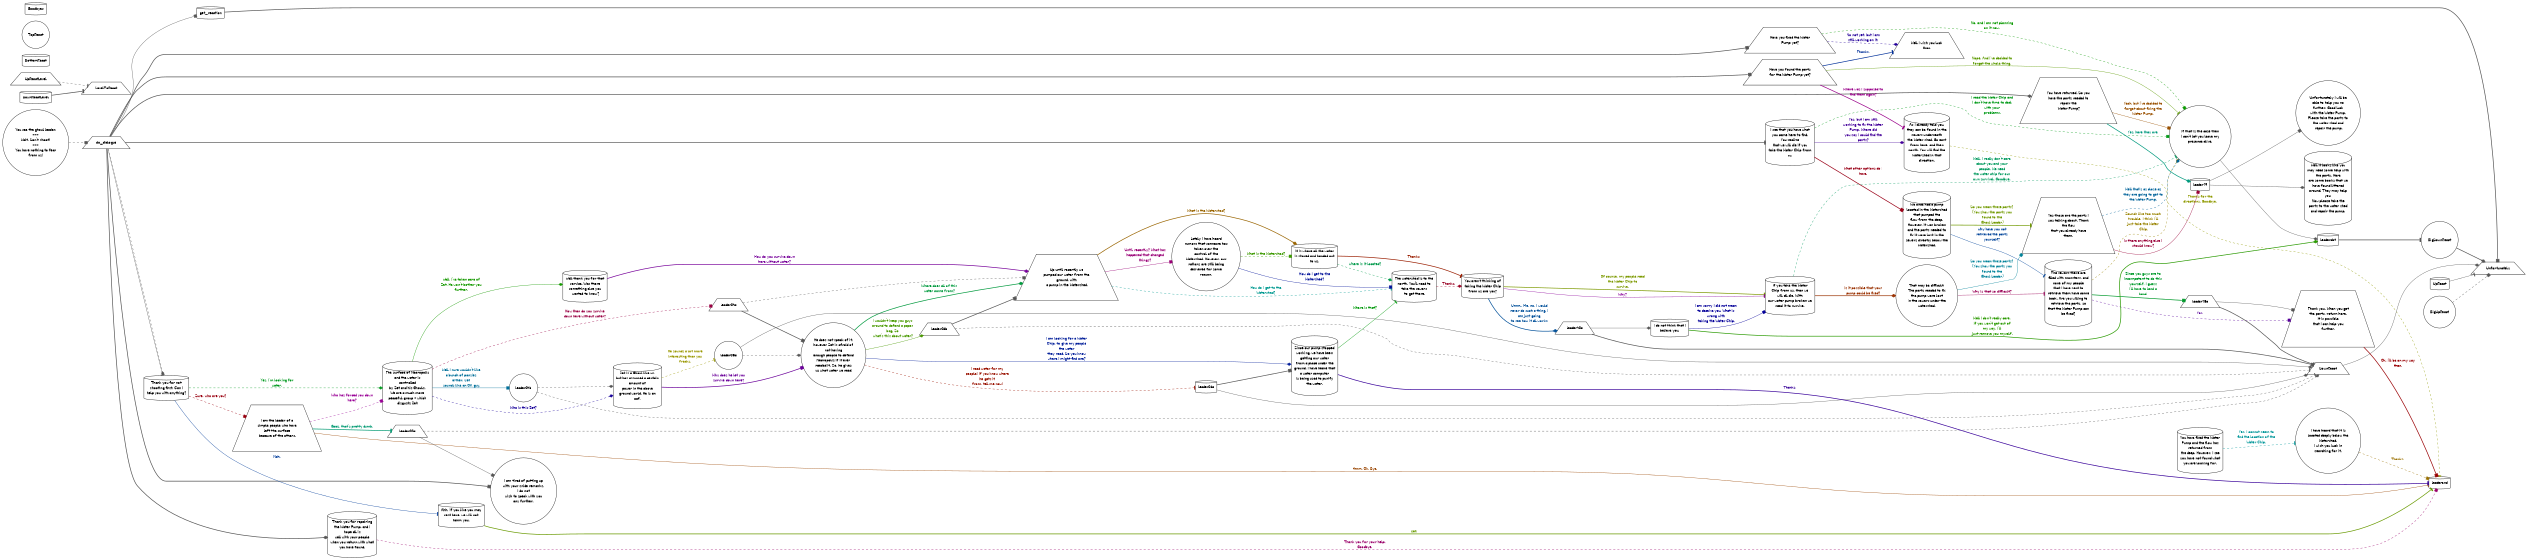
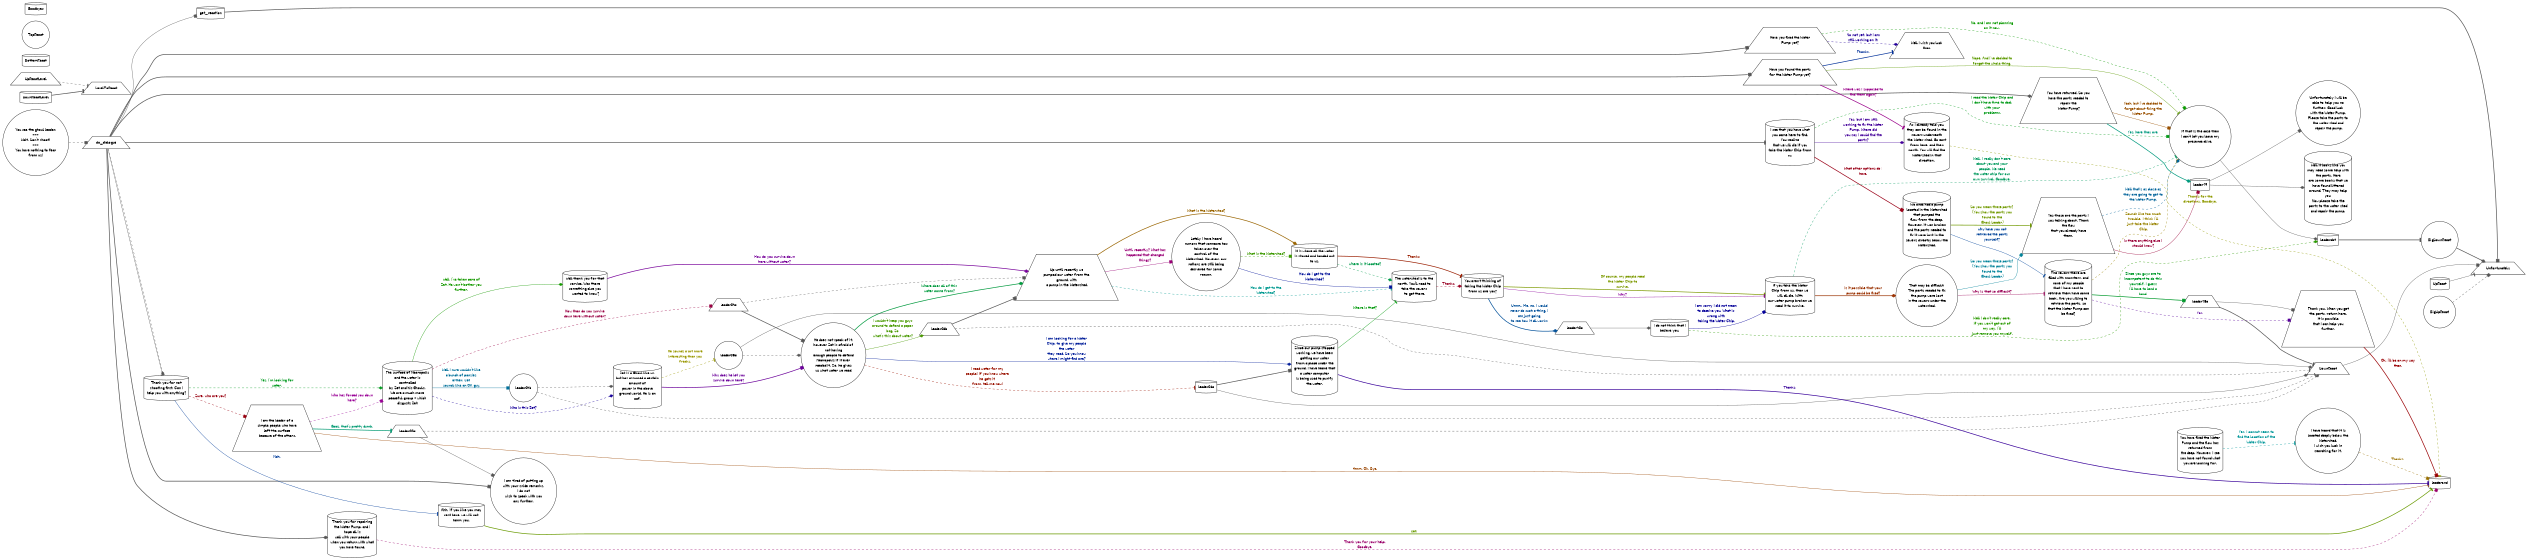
(2399, 301) -> (2399, 301)
(2032, 339) -> (2032, 339)
(1951, 349) -> none
